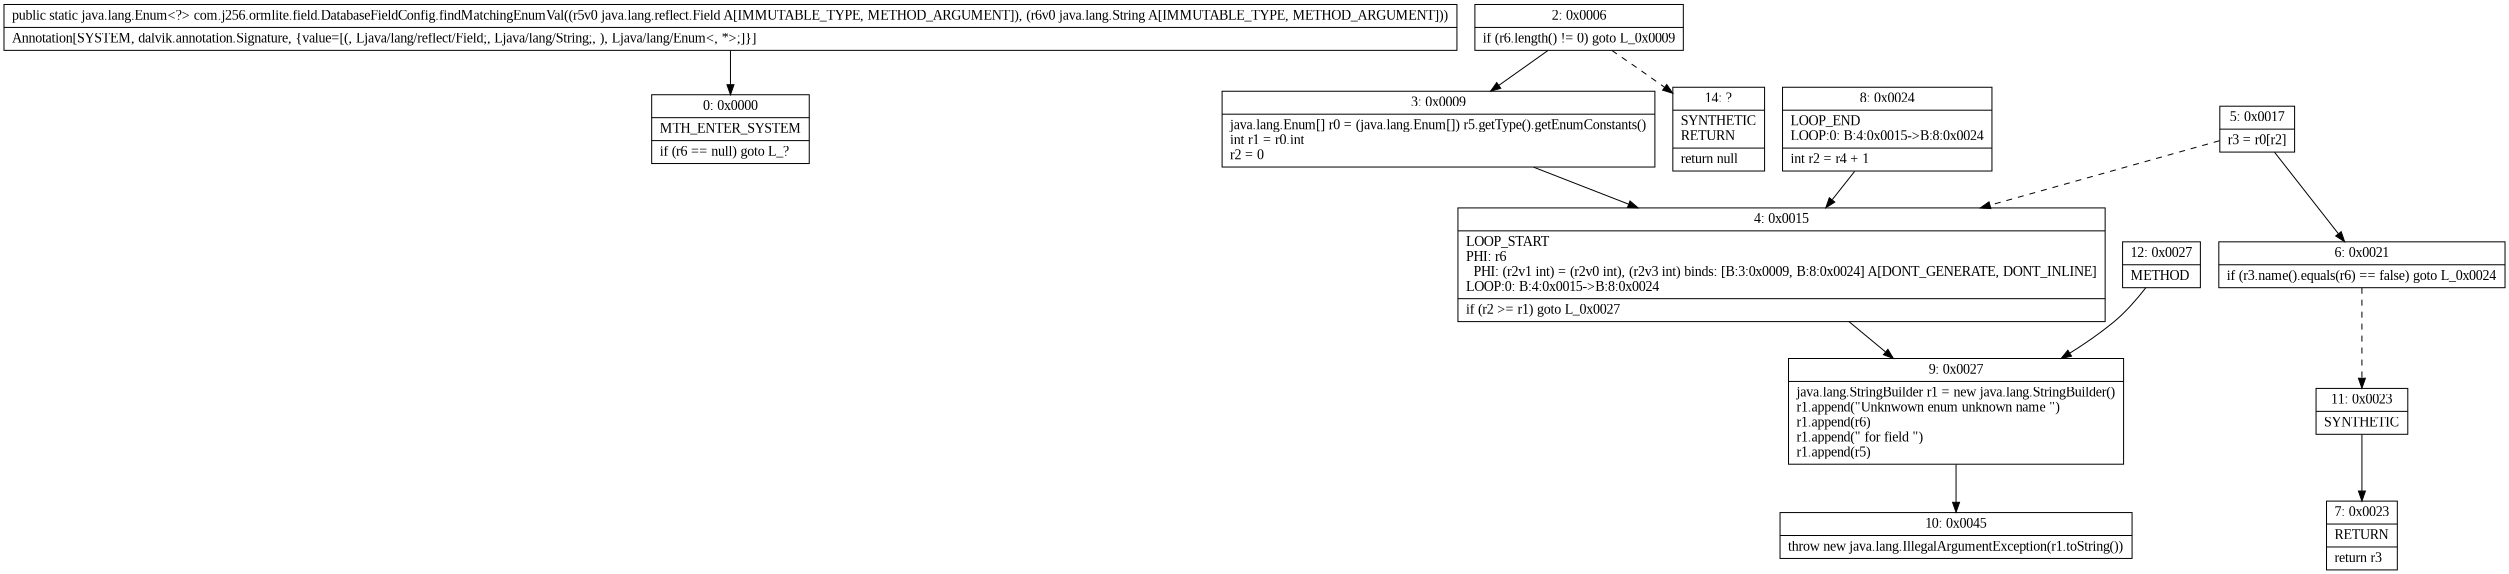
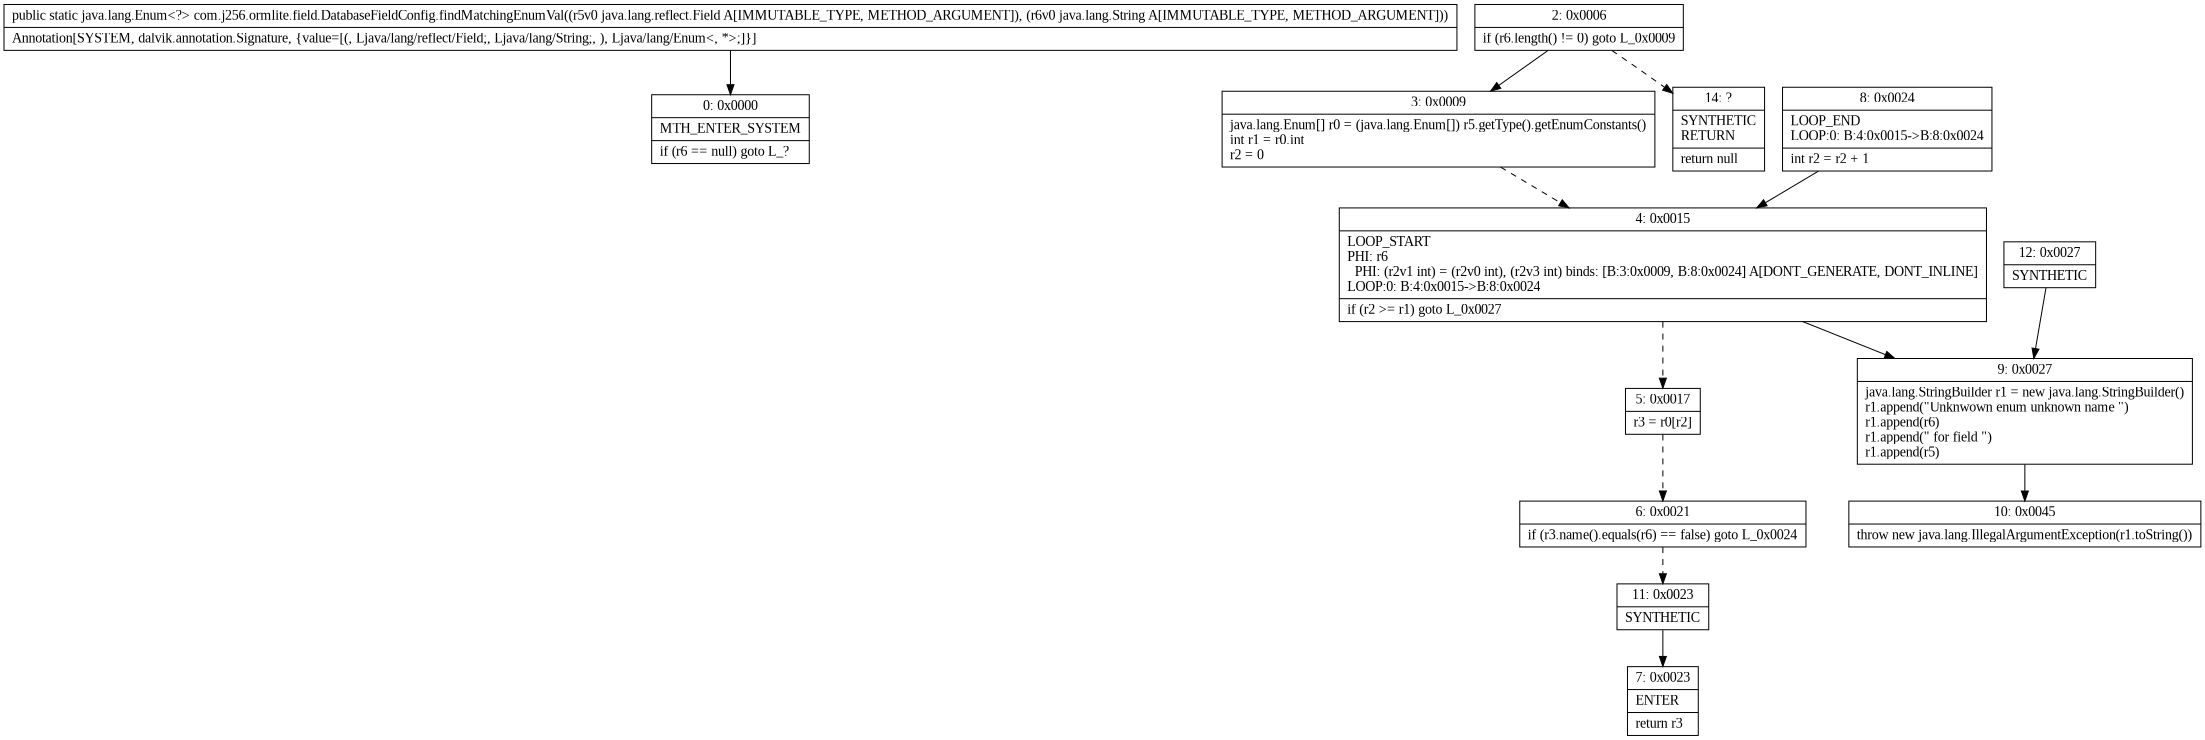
(1830, 159) -> (1830, 159)
(2105, 173) -> (1663, 350)
(1581, 186) -> (1531, 185)
(2306, 193) -> (1663, 463)
(2160, 276) -> (2050, 276)
(2362, 535) -> (1657, 701)
